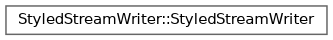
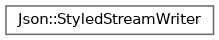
(166, 20) -> (110, 20)
